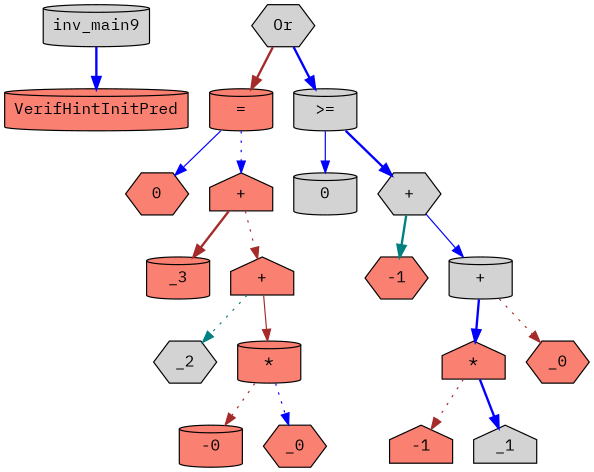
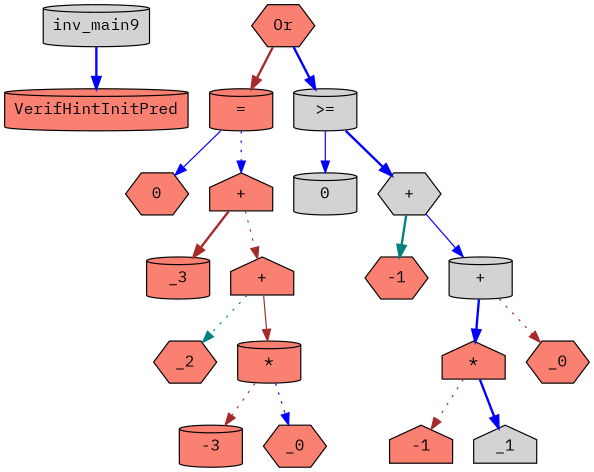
(283, 26) -> (283, 26)
(185, 362) -> (185, 362)
(211, 446) -> (211, 446)
